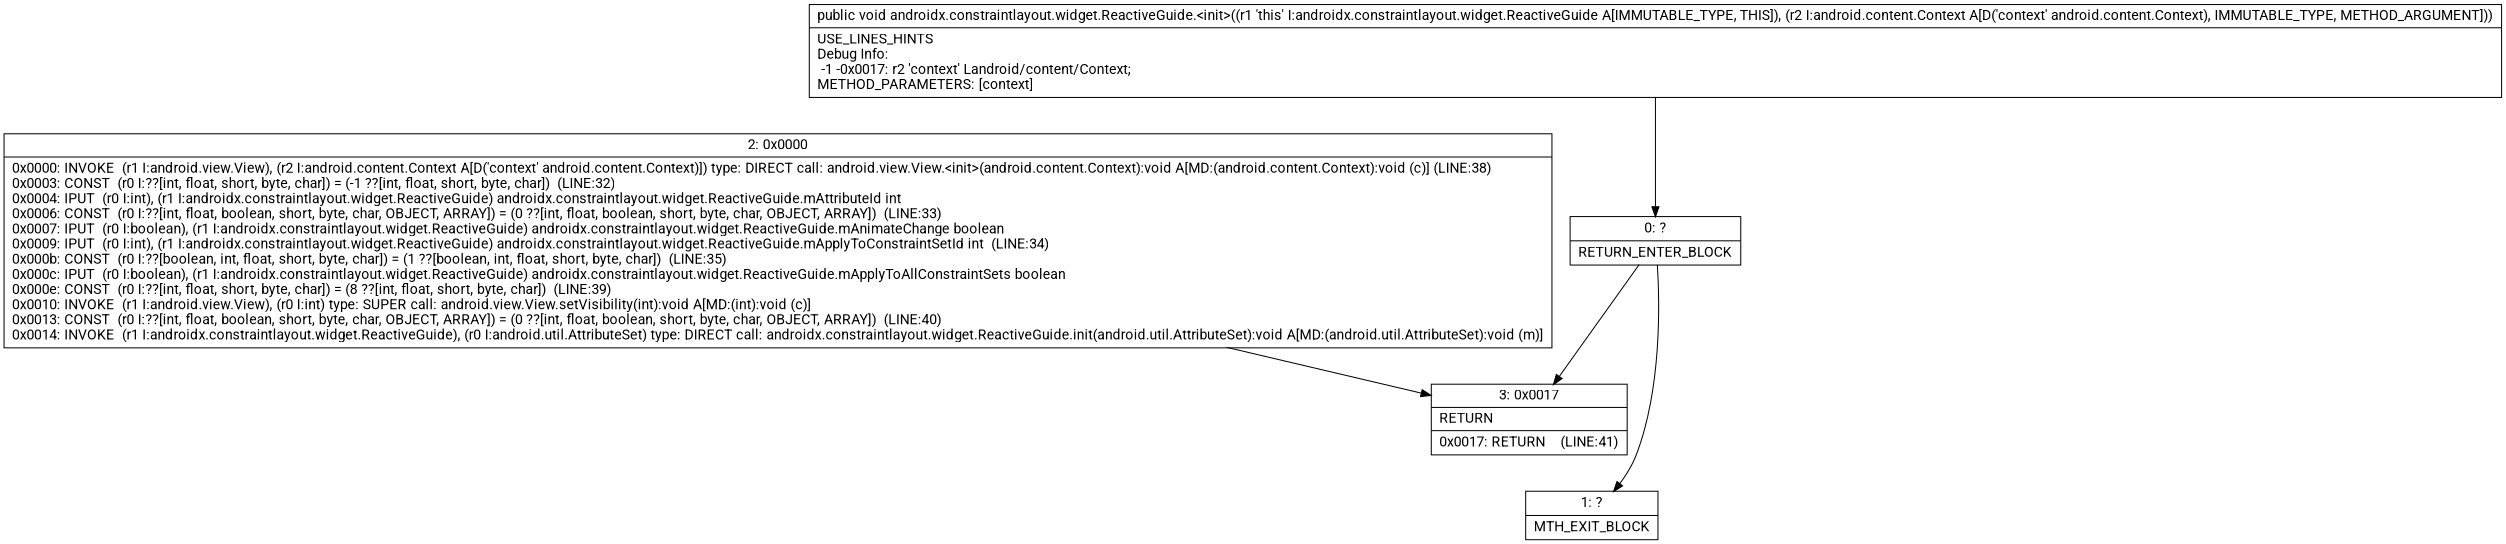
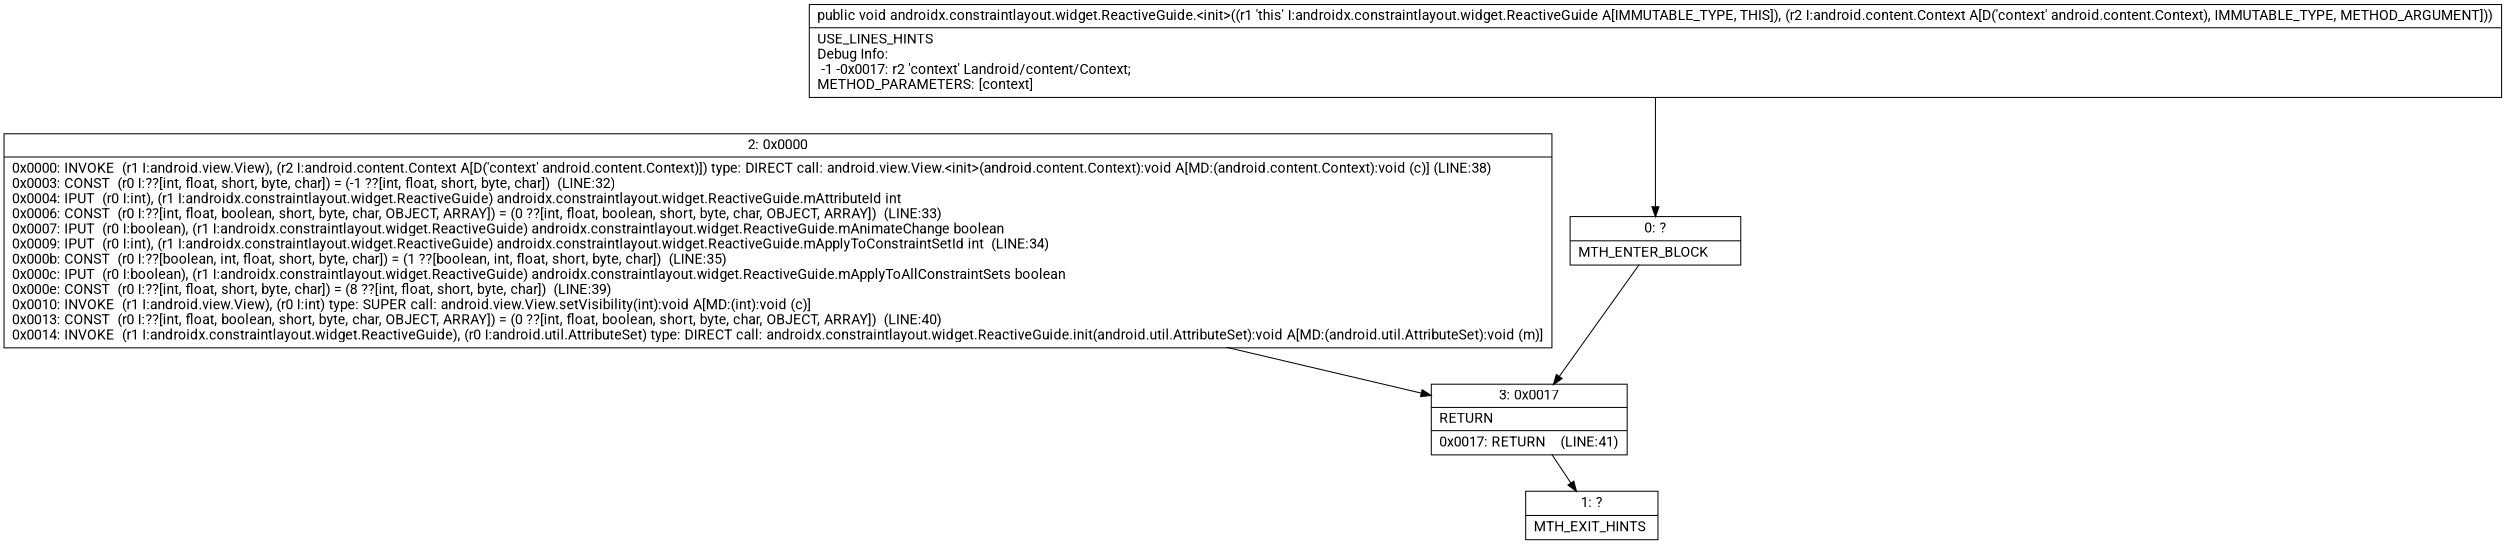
(1655, 252) -> (1644, 252)
(1654, 378) -> (1561, 469)
(1592, 527) -> (1590, 527)
